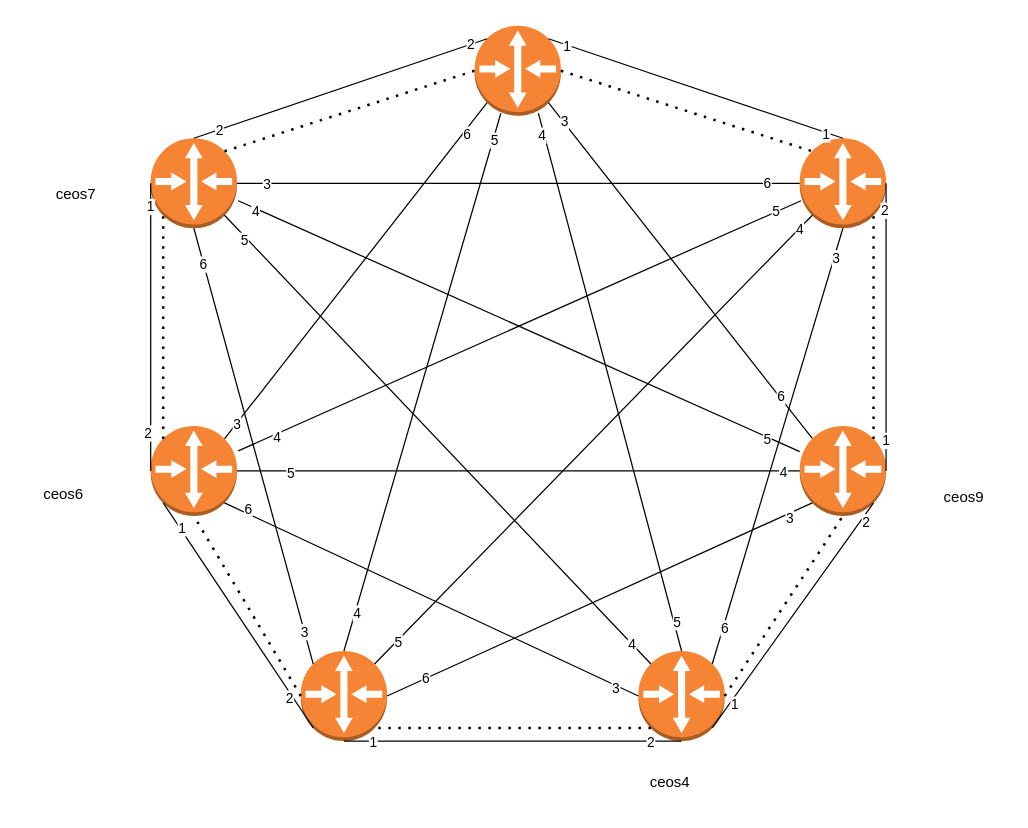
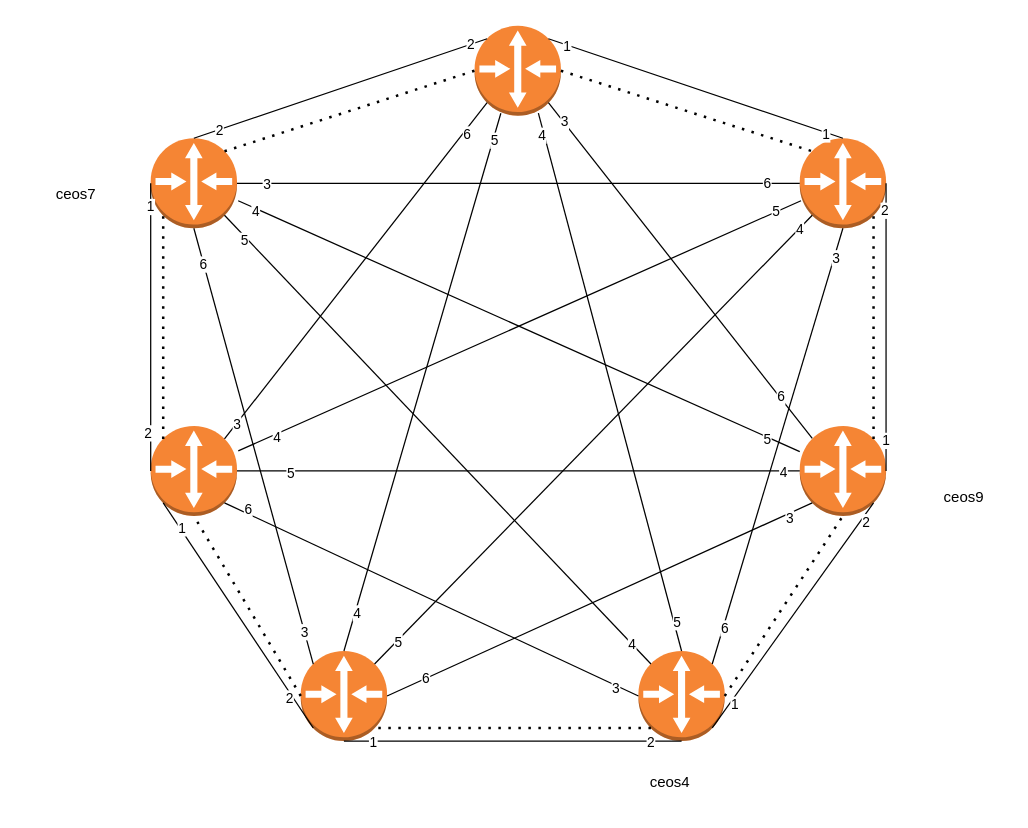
(63, 494) -> none
